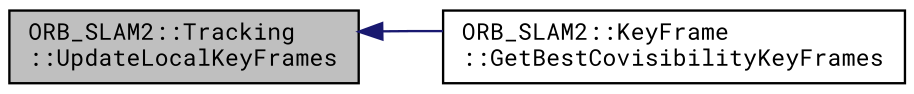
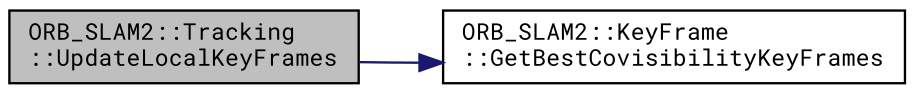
(413, 31) -> (389, 63)
